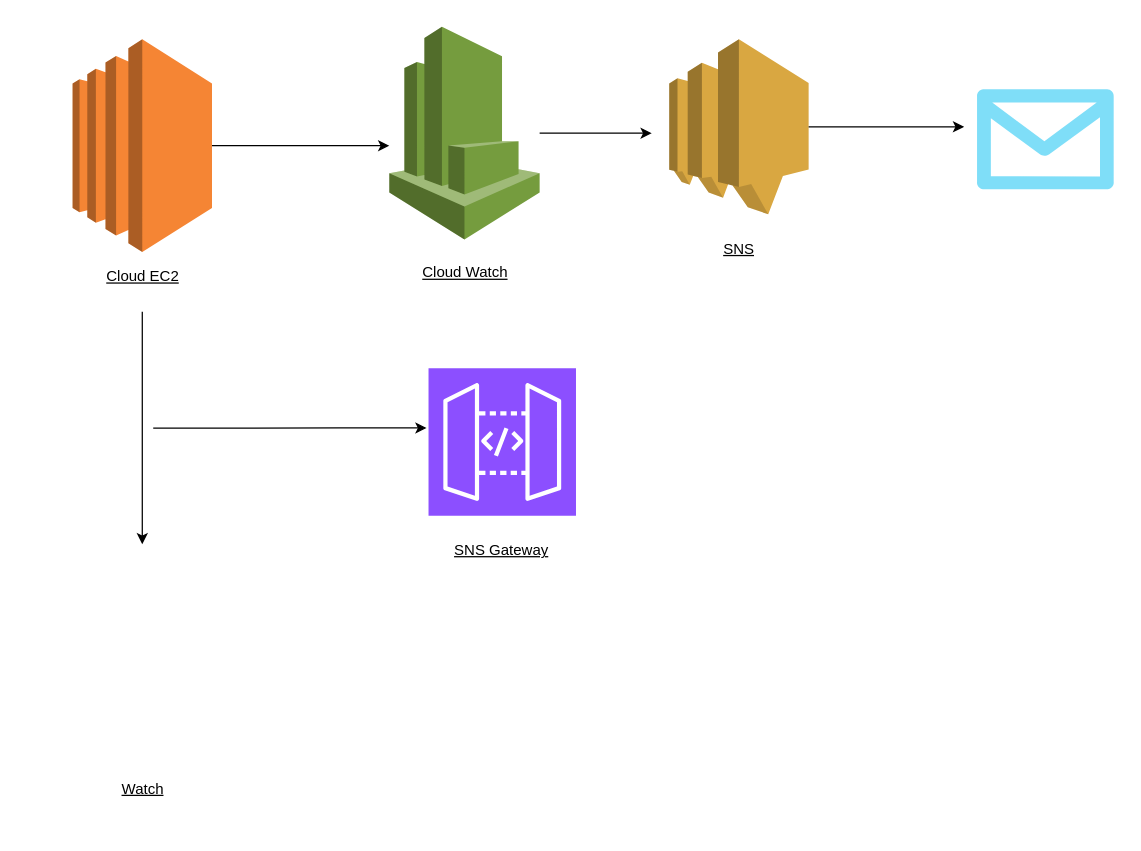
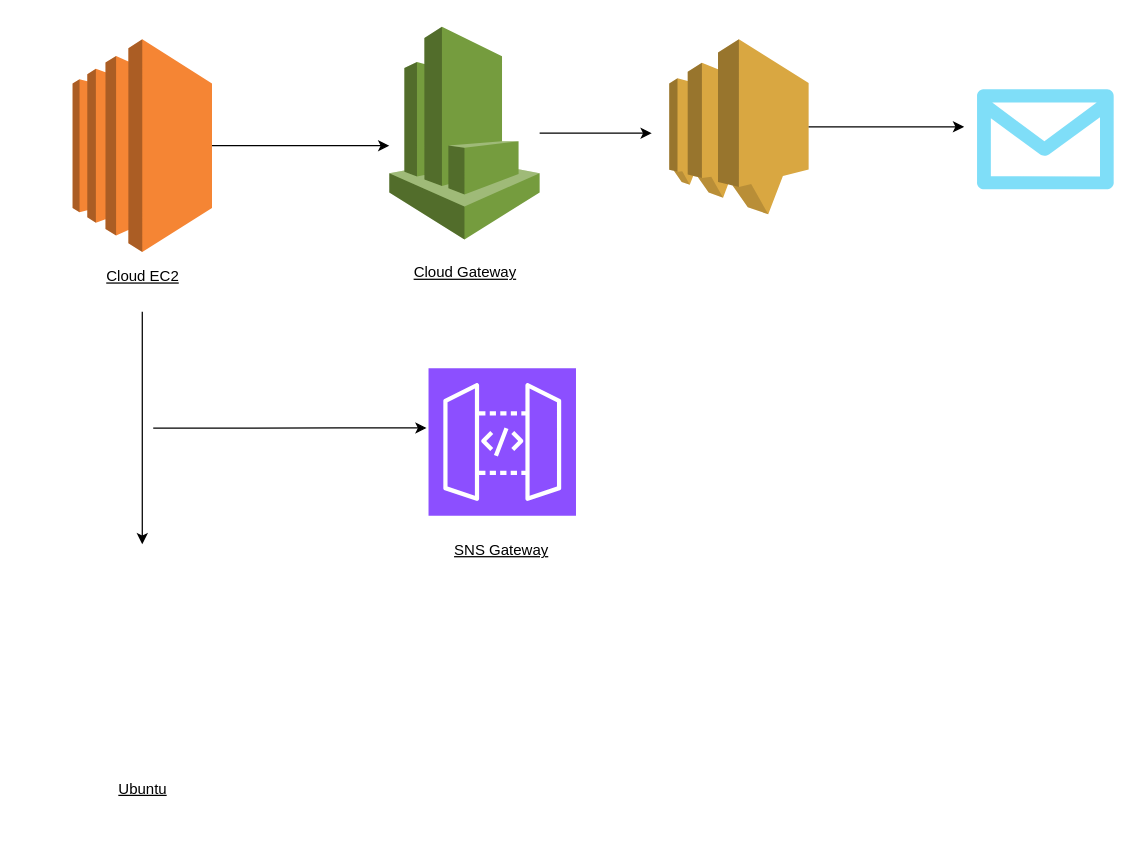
(739, 250) -> none
(466, 273) -> (466, 273)
(143, 789) -> (143, 789)
